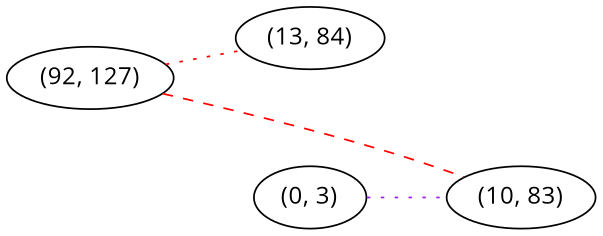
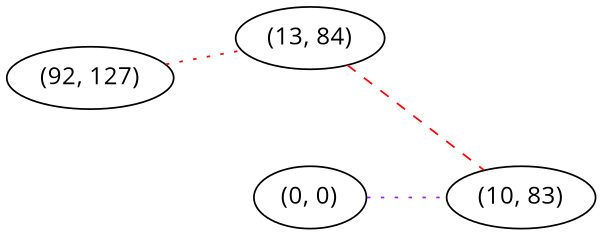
(315, 131) -> (416, 118)
(310, 197) -> (310, 197)
